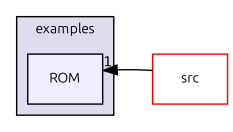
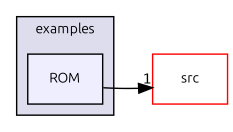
(135, 70) -> (123, 88)
